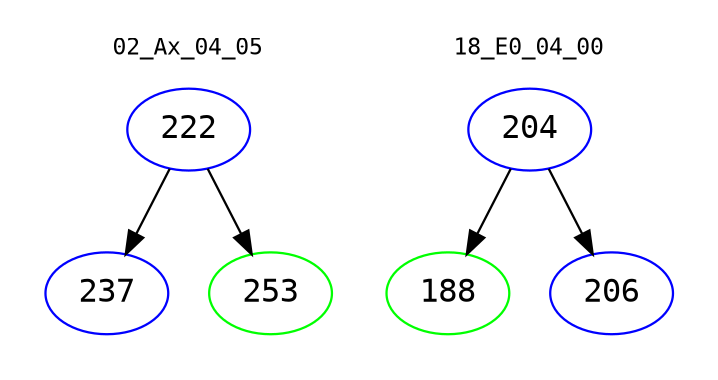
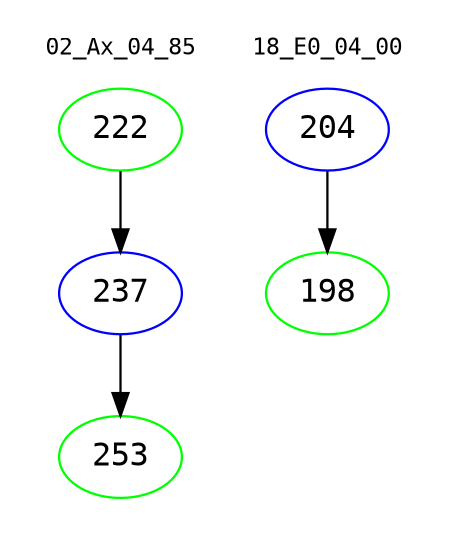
(189, 49) -> (122, 49)
(189, 130) -> (121, 130)
(224, 201) -> (121, 364)
(448, 293) -> (327, 293)
(612, 293) -> none
